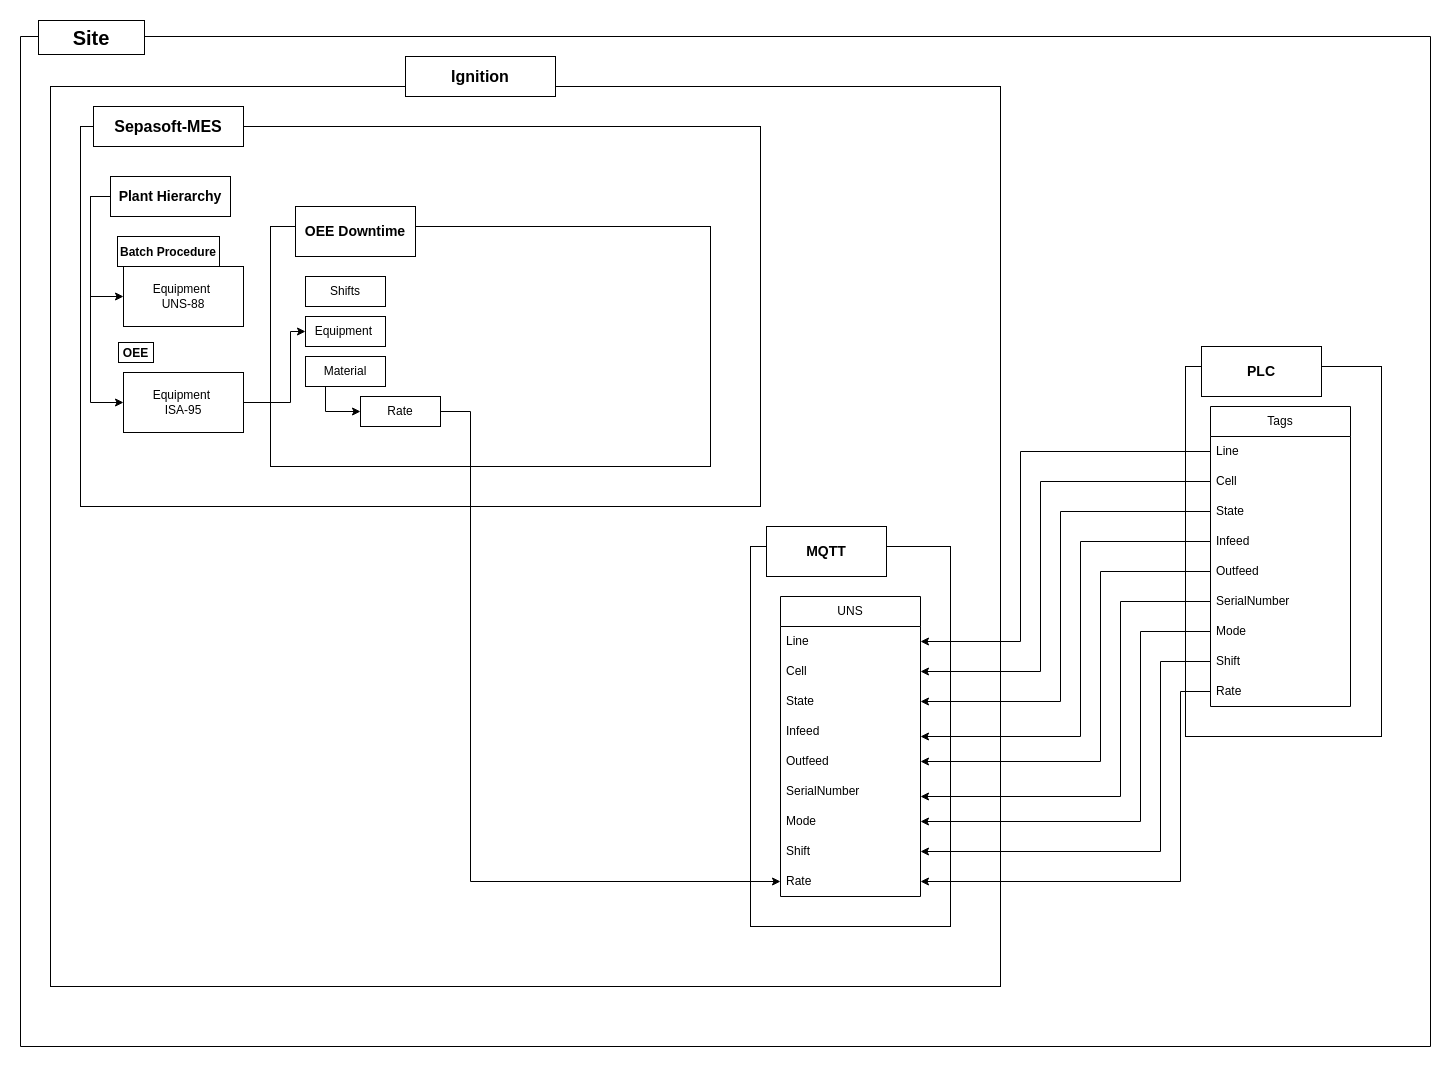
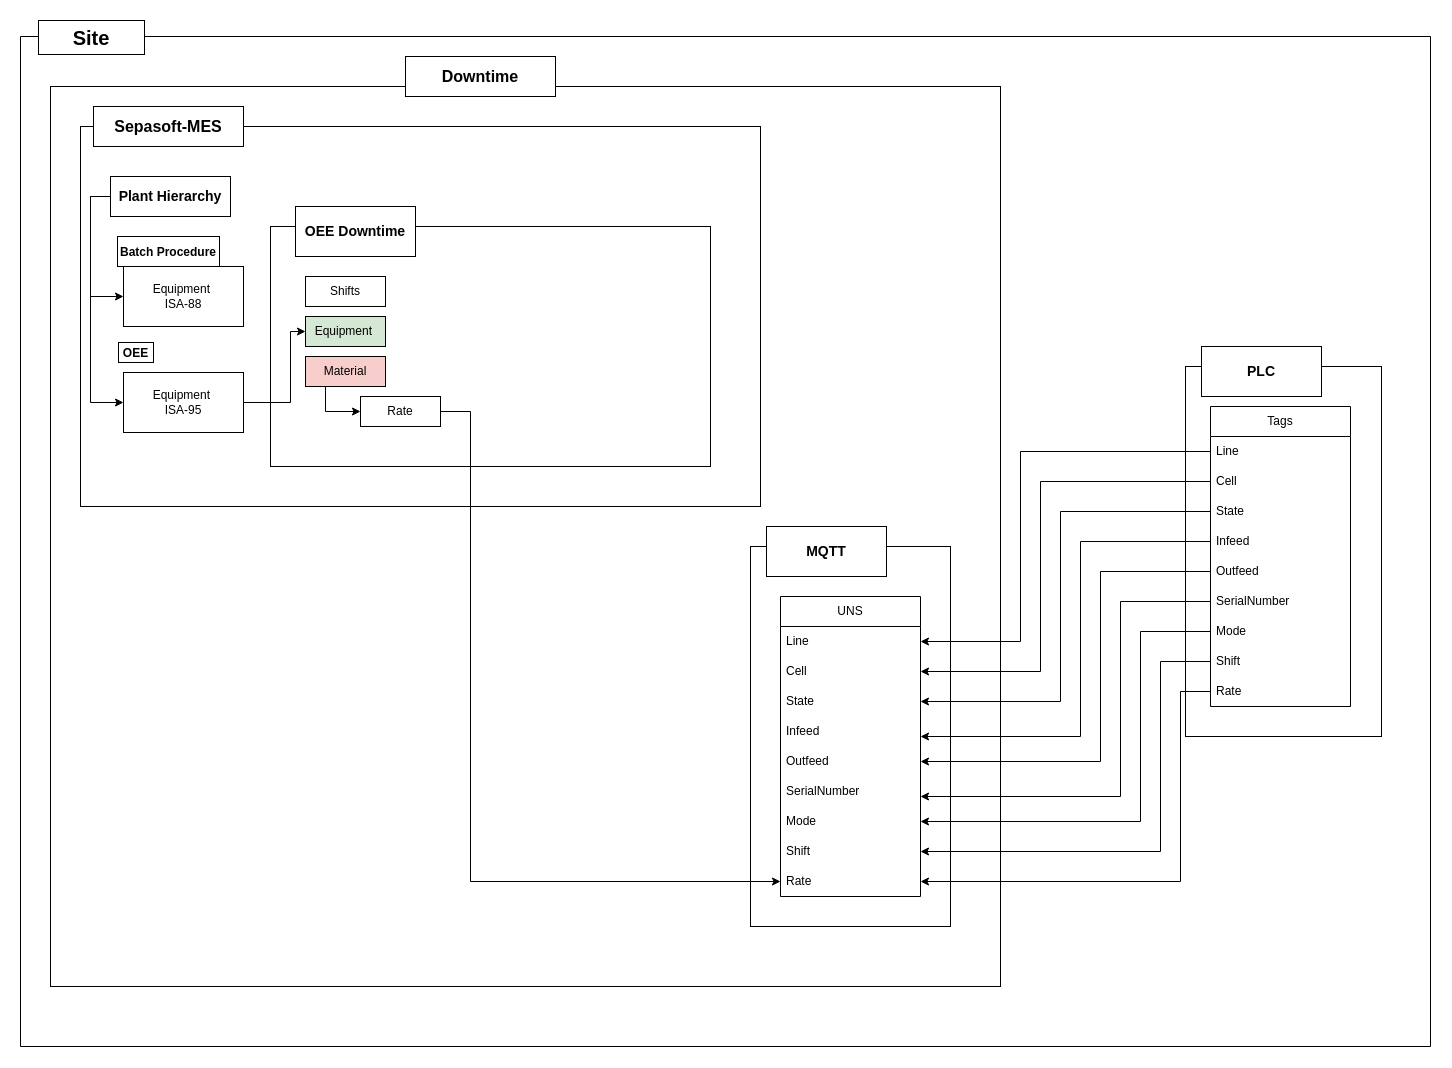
(481, 77) -> (481, 77)
(184, 297) -> (184, 297)
(346, 332) -> (346, 332)
(346, 372) -> (346, 372)
